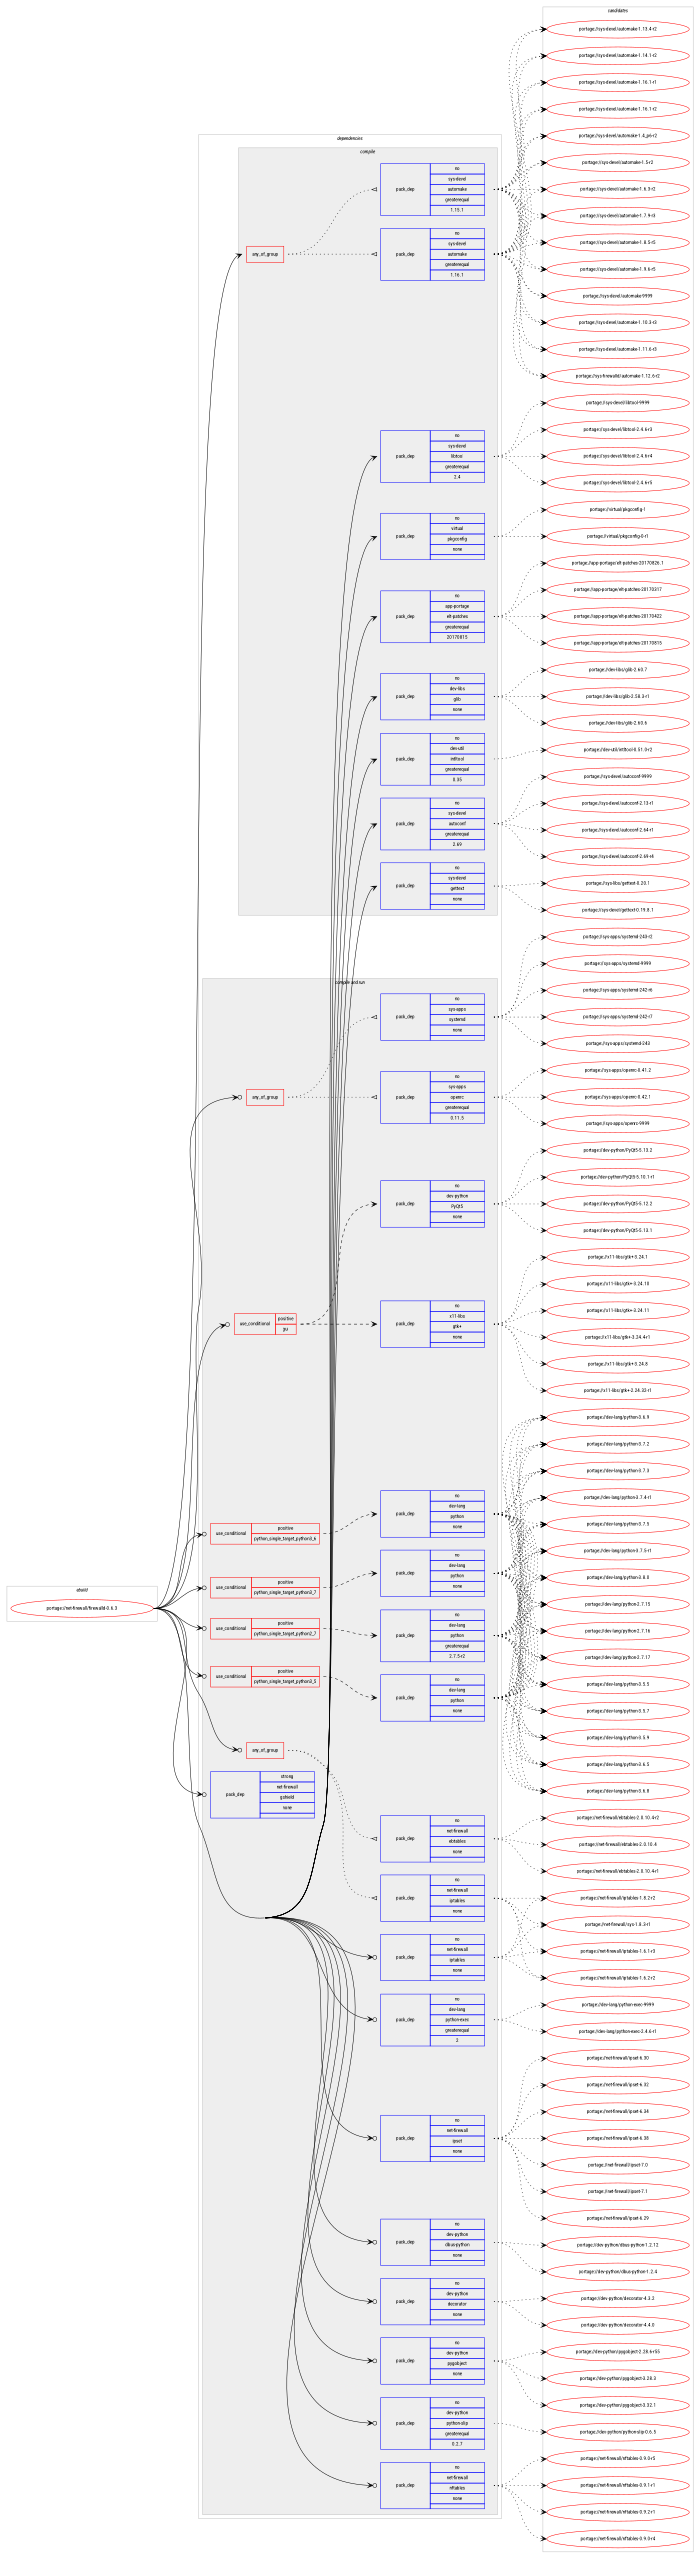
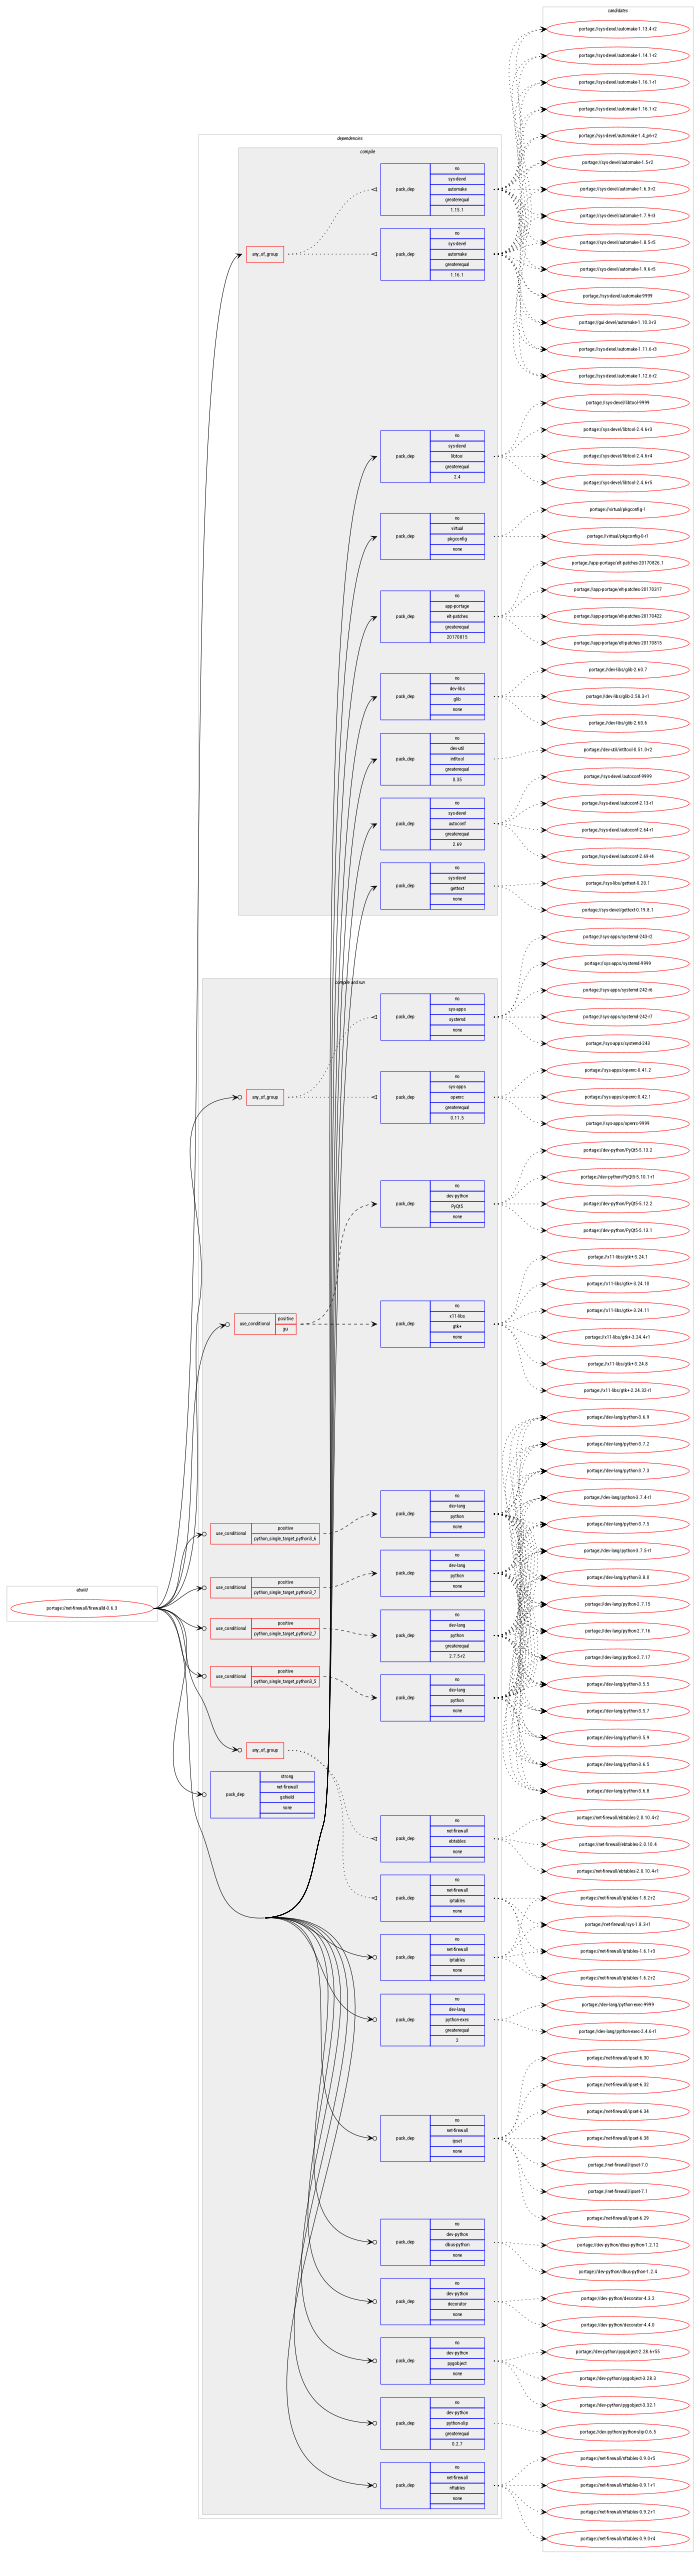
(618, 323) -> (618, 323)
(618, 376) -> (618, 376)
